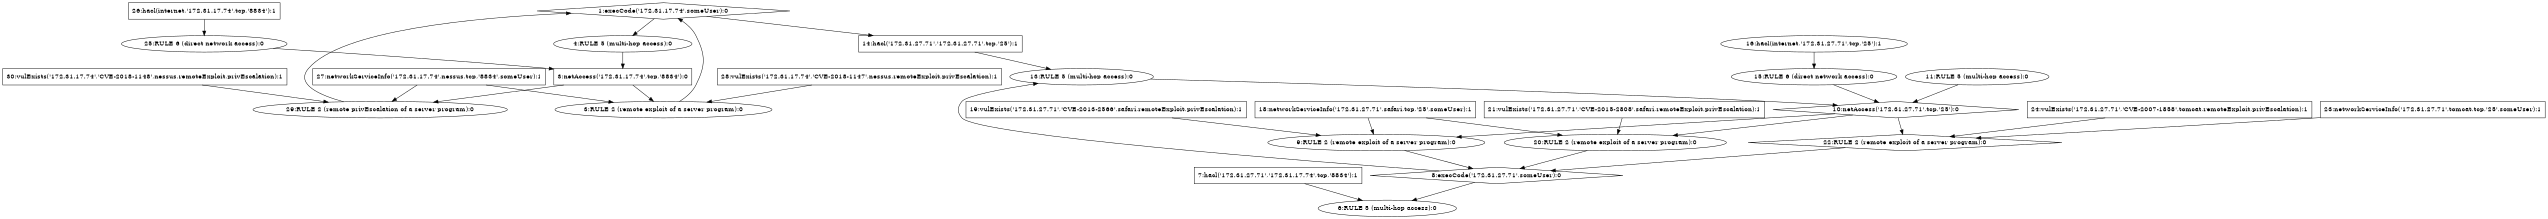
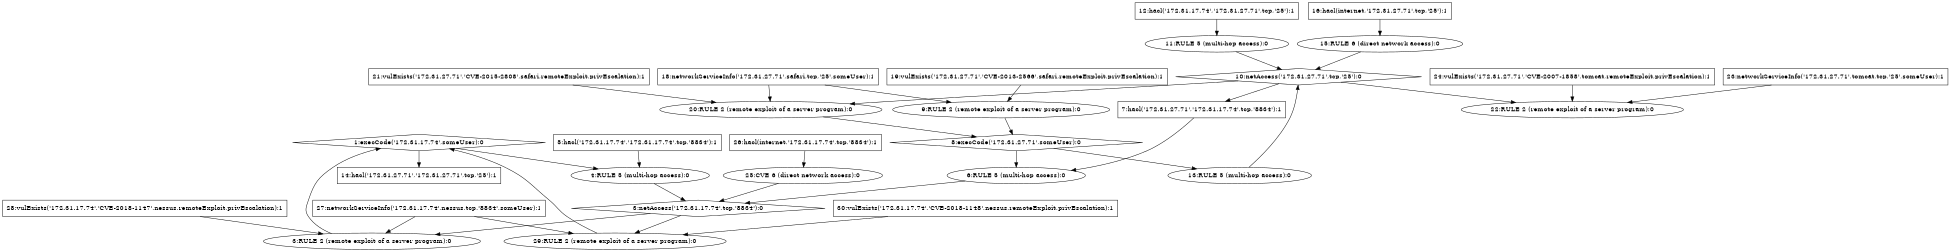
none -> (1217, 11)
(204, 44) -> (803, 175)
(1814, 44) -> (1380, 11)
(1010, 60) -> none
(623, 77) -> (698, 208)
(380, 110) -> (615, 241)
(1648, 125) -> (1254, 92)
none -> (637, 143)
(1905, 143) -> (1572, 110)
(1700, 159) -> none
none -> (858, 192)
